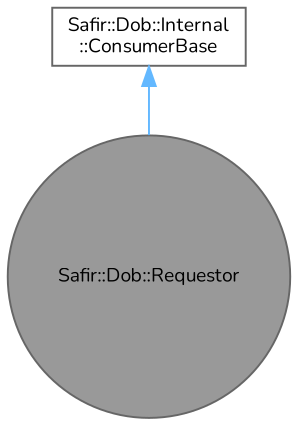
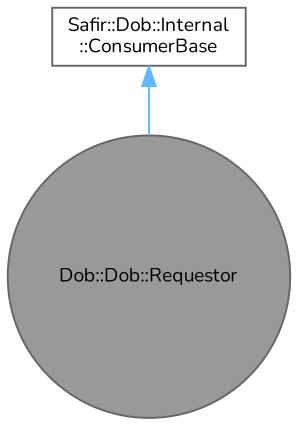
(149, 277) -> (149, 277)
